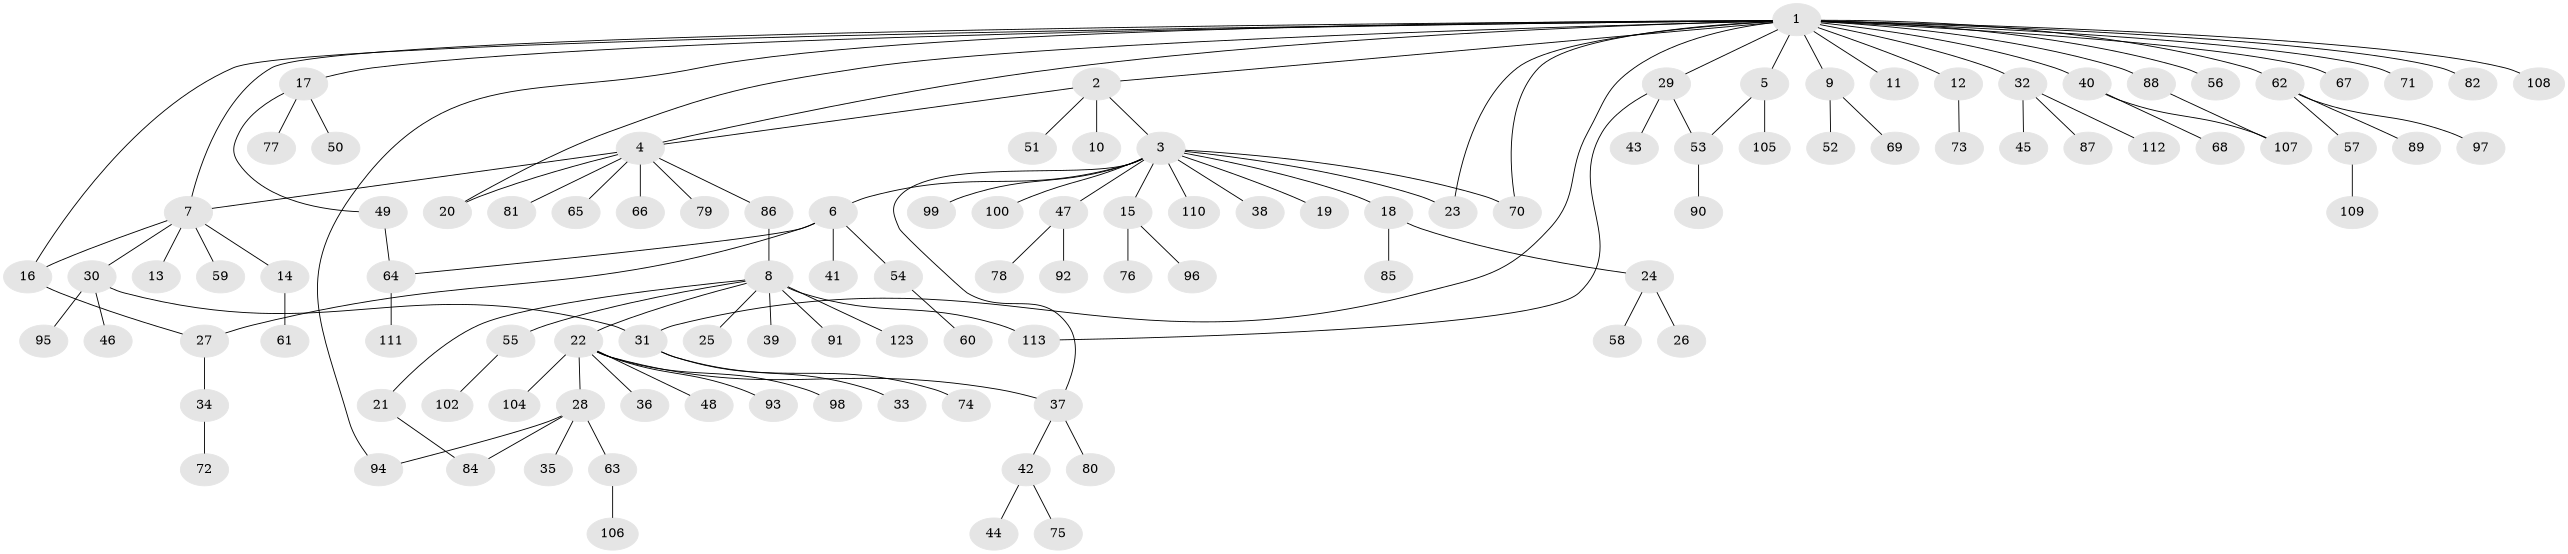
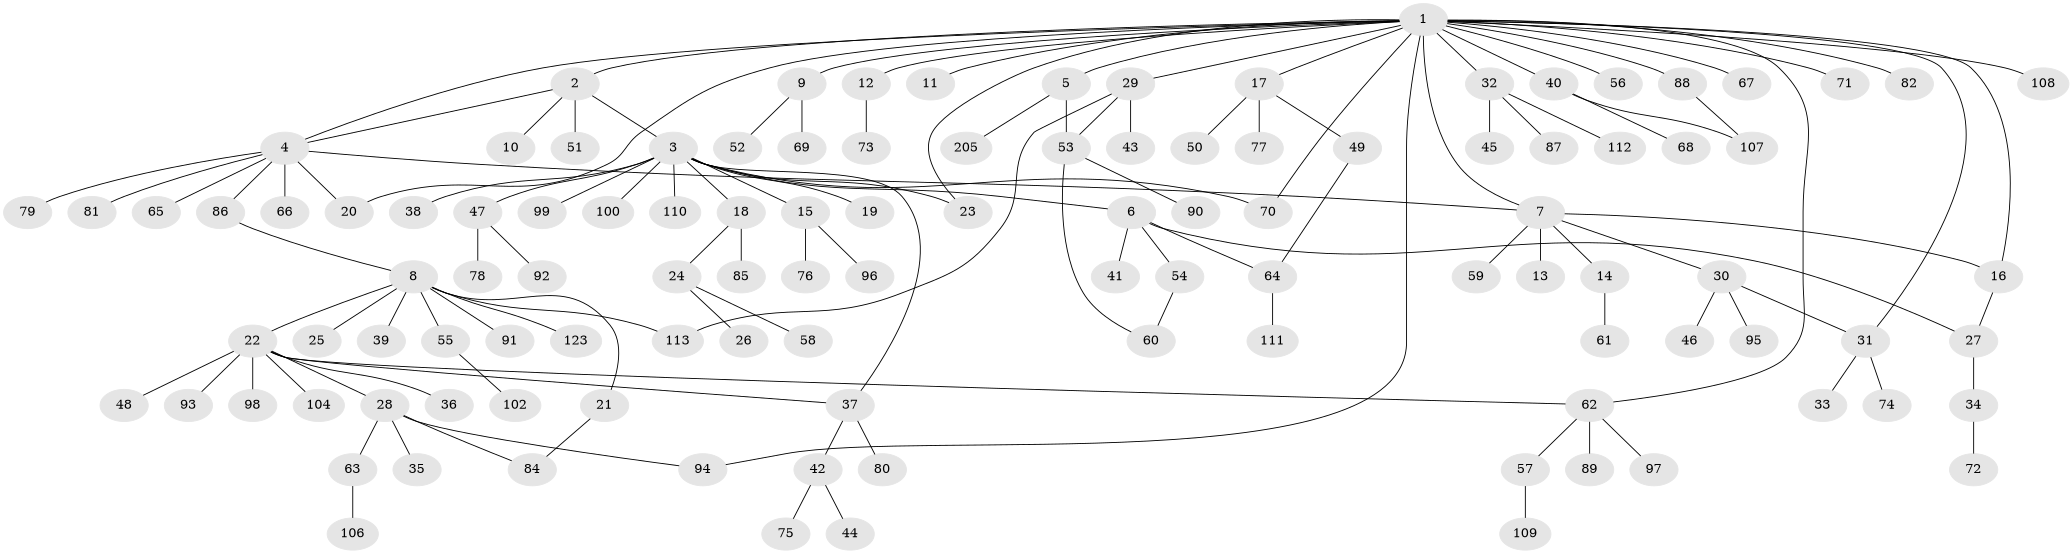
(1765, 148) -> (966, 148)
none -> (1070, 261)
none -> (917, 386)
